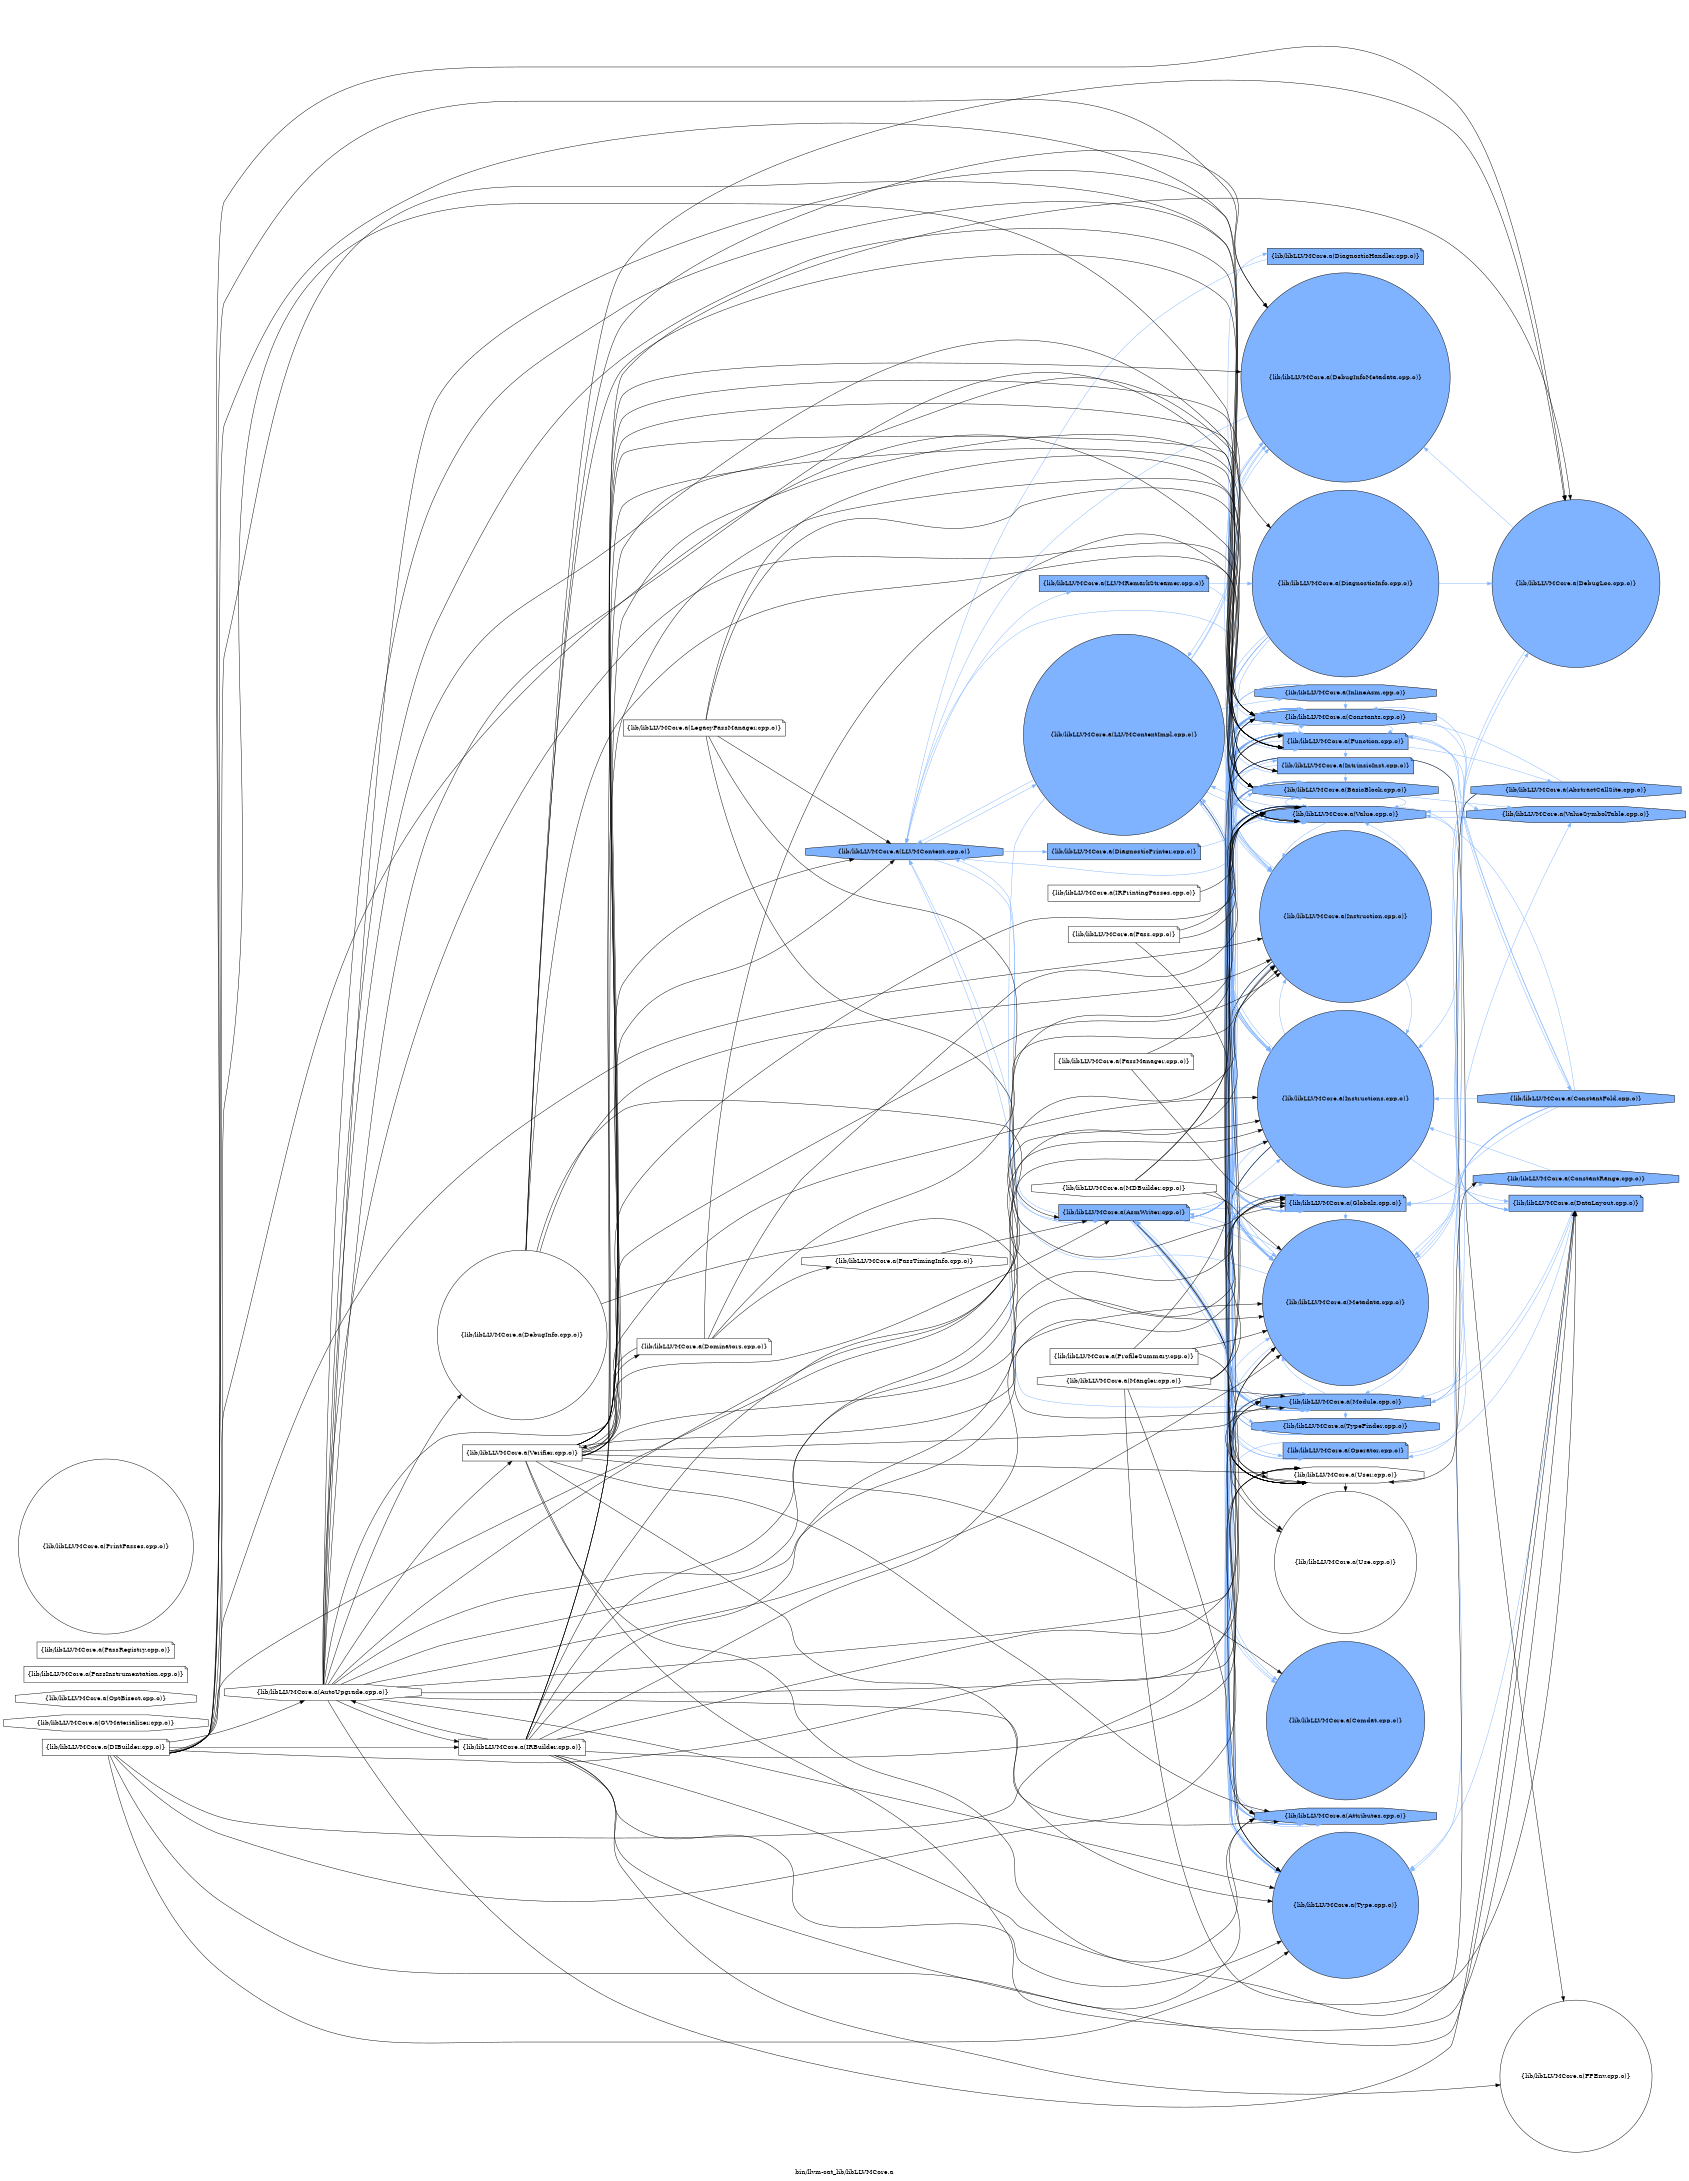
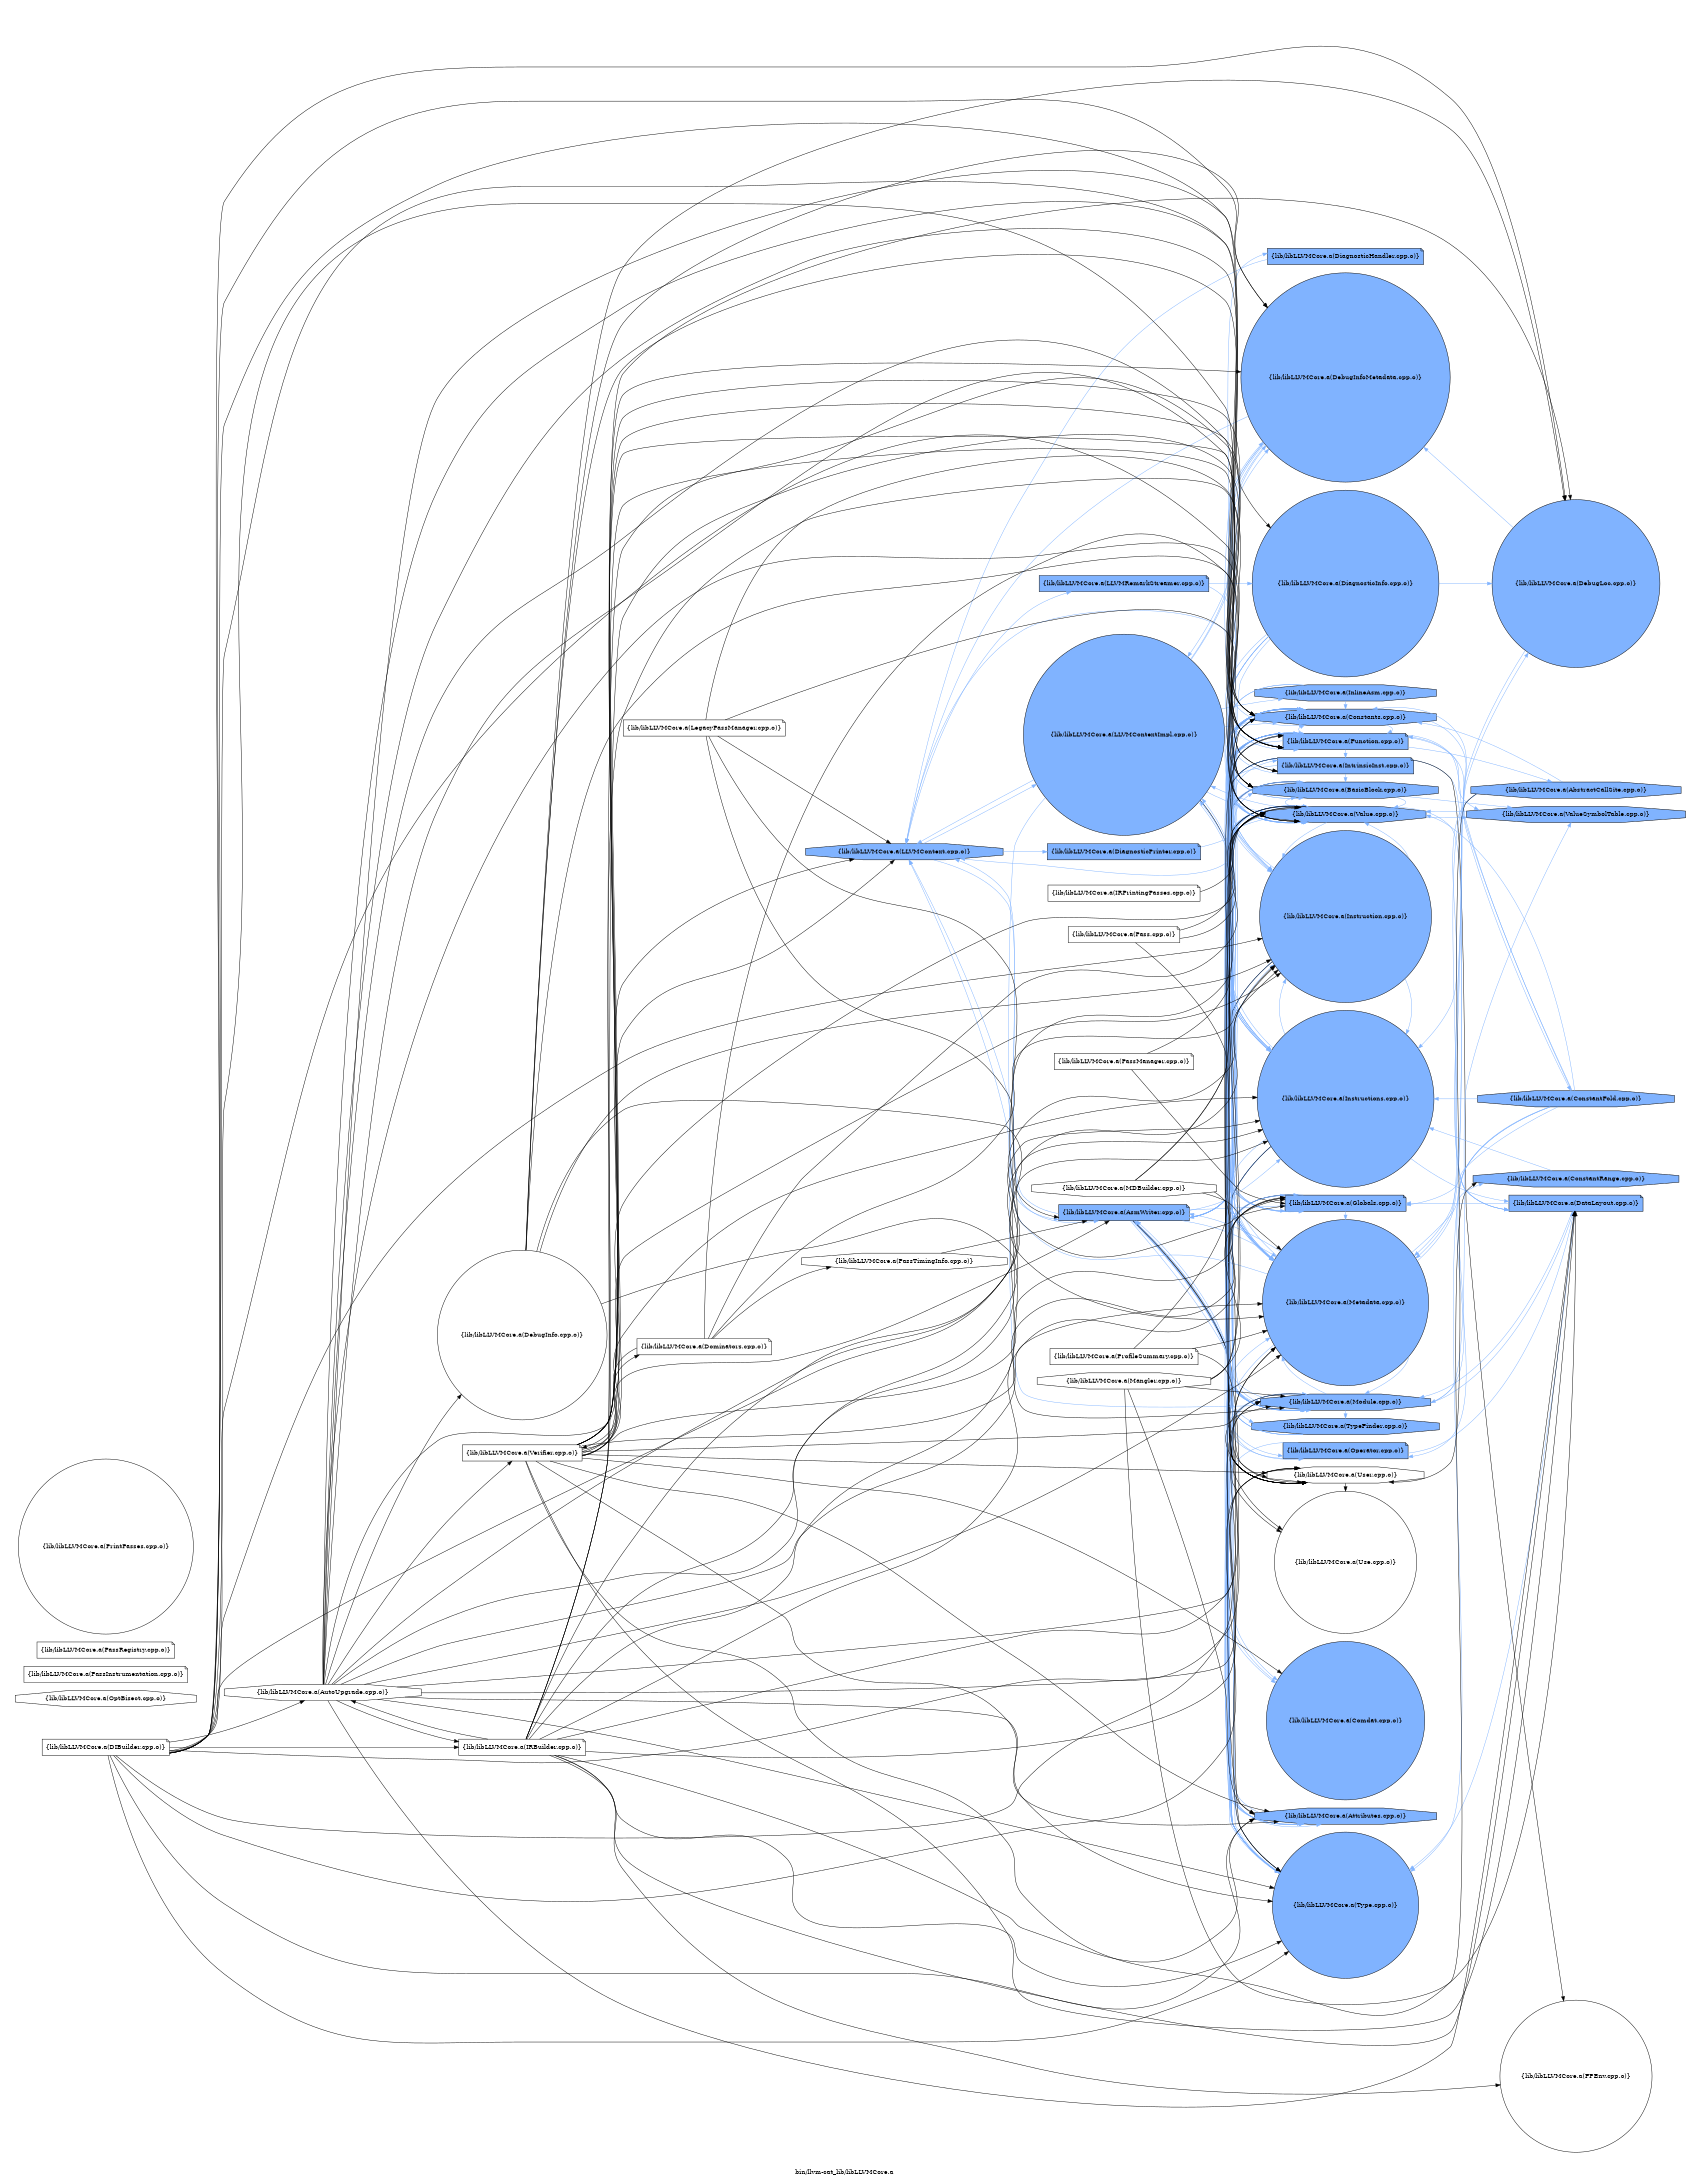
(1050, 499) -> (1017, 628)
none -> (1232, 852)
(106, 1723) -> none
